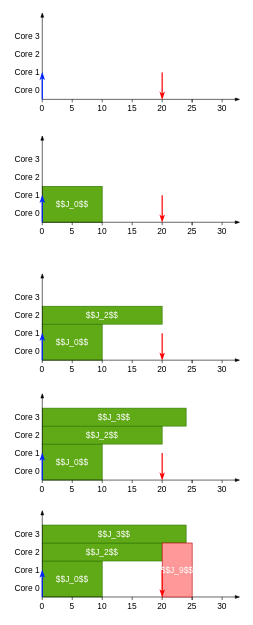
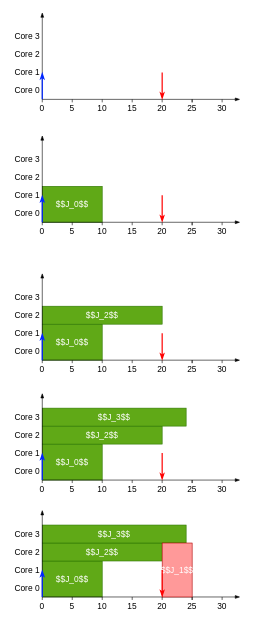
(177, 570) -> (177, 570)
